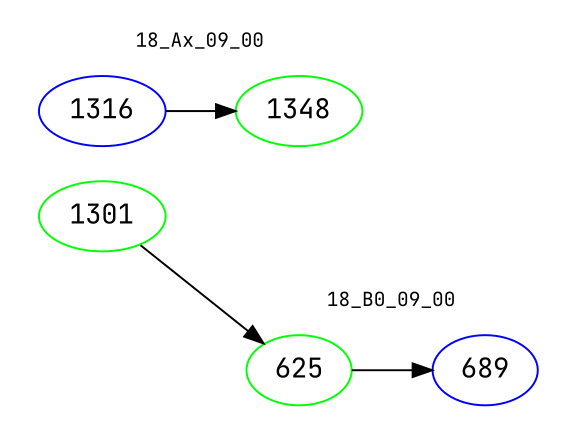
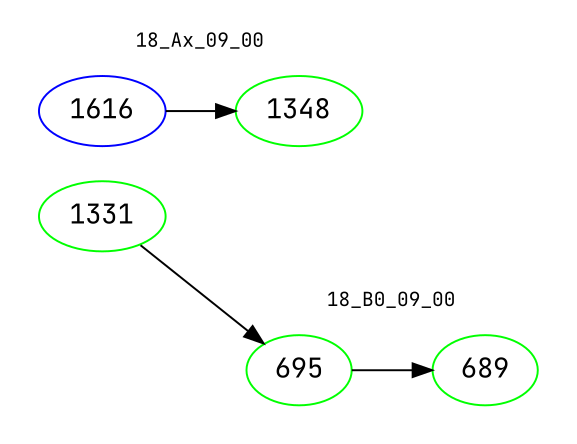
(102, 111) -> (102, 111)
(102, 216) -> (102, 216)
(299, 370) -> (299, 370)
(485, 370) -> (485, 370)
